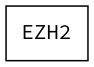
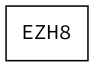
(47, 33) -> (47, 33)
